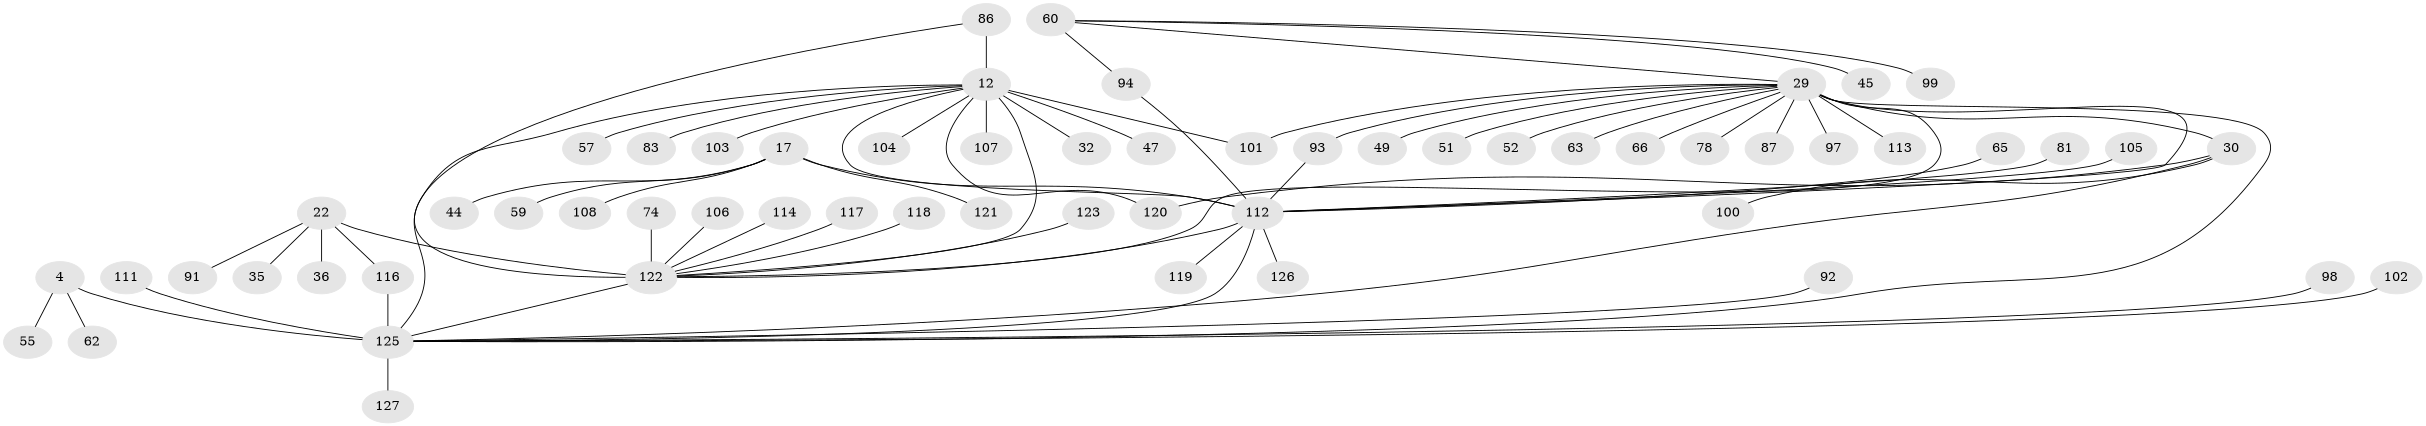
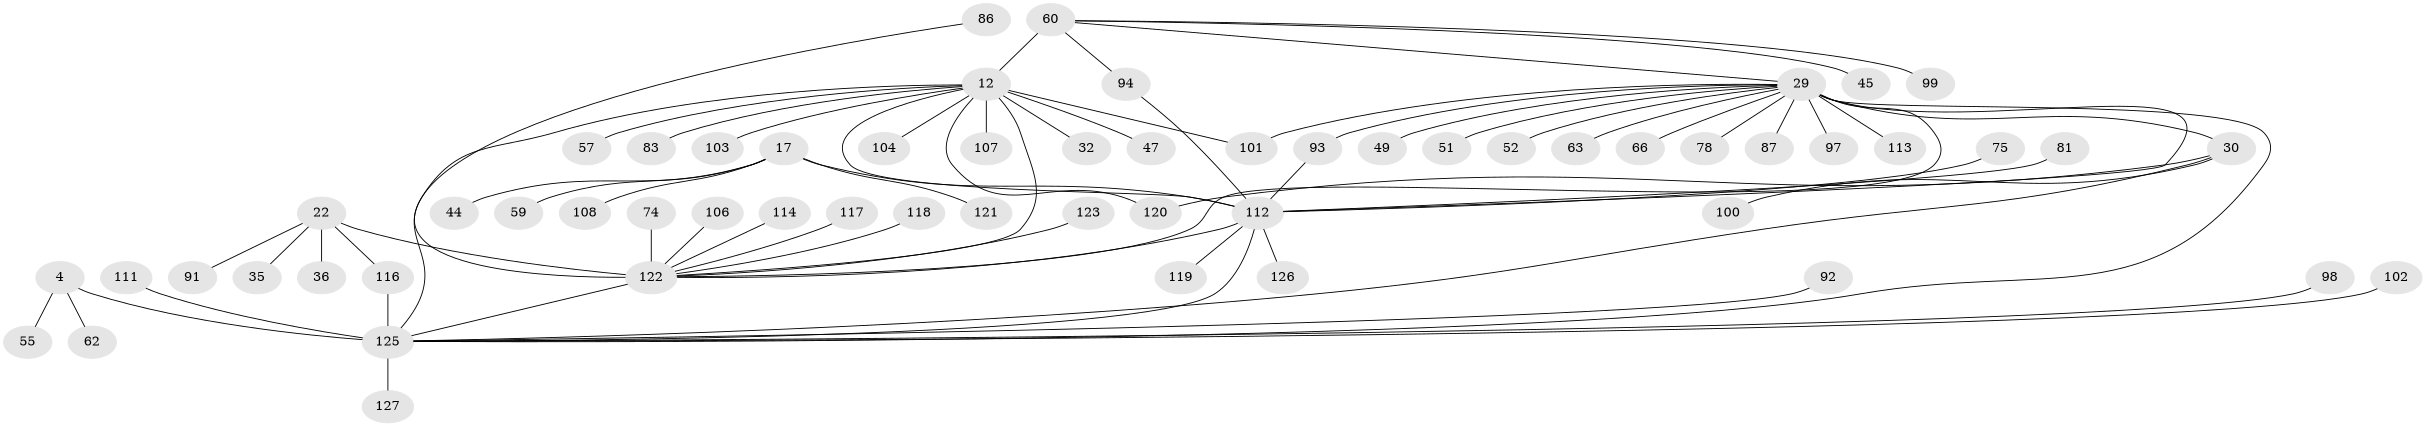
(986, 52) -> (1019, 52)
(2000, 149) -> (2000, 149)
(2131, 149) -> none
